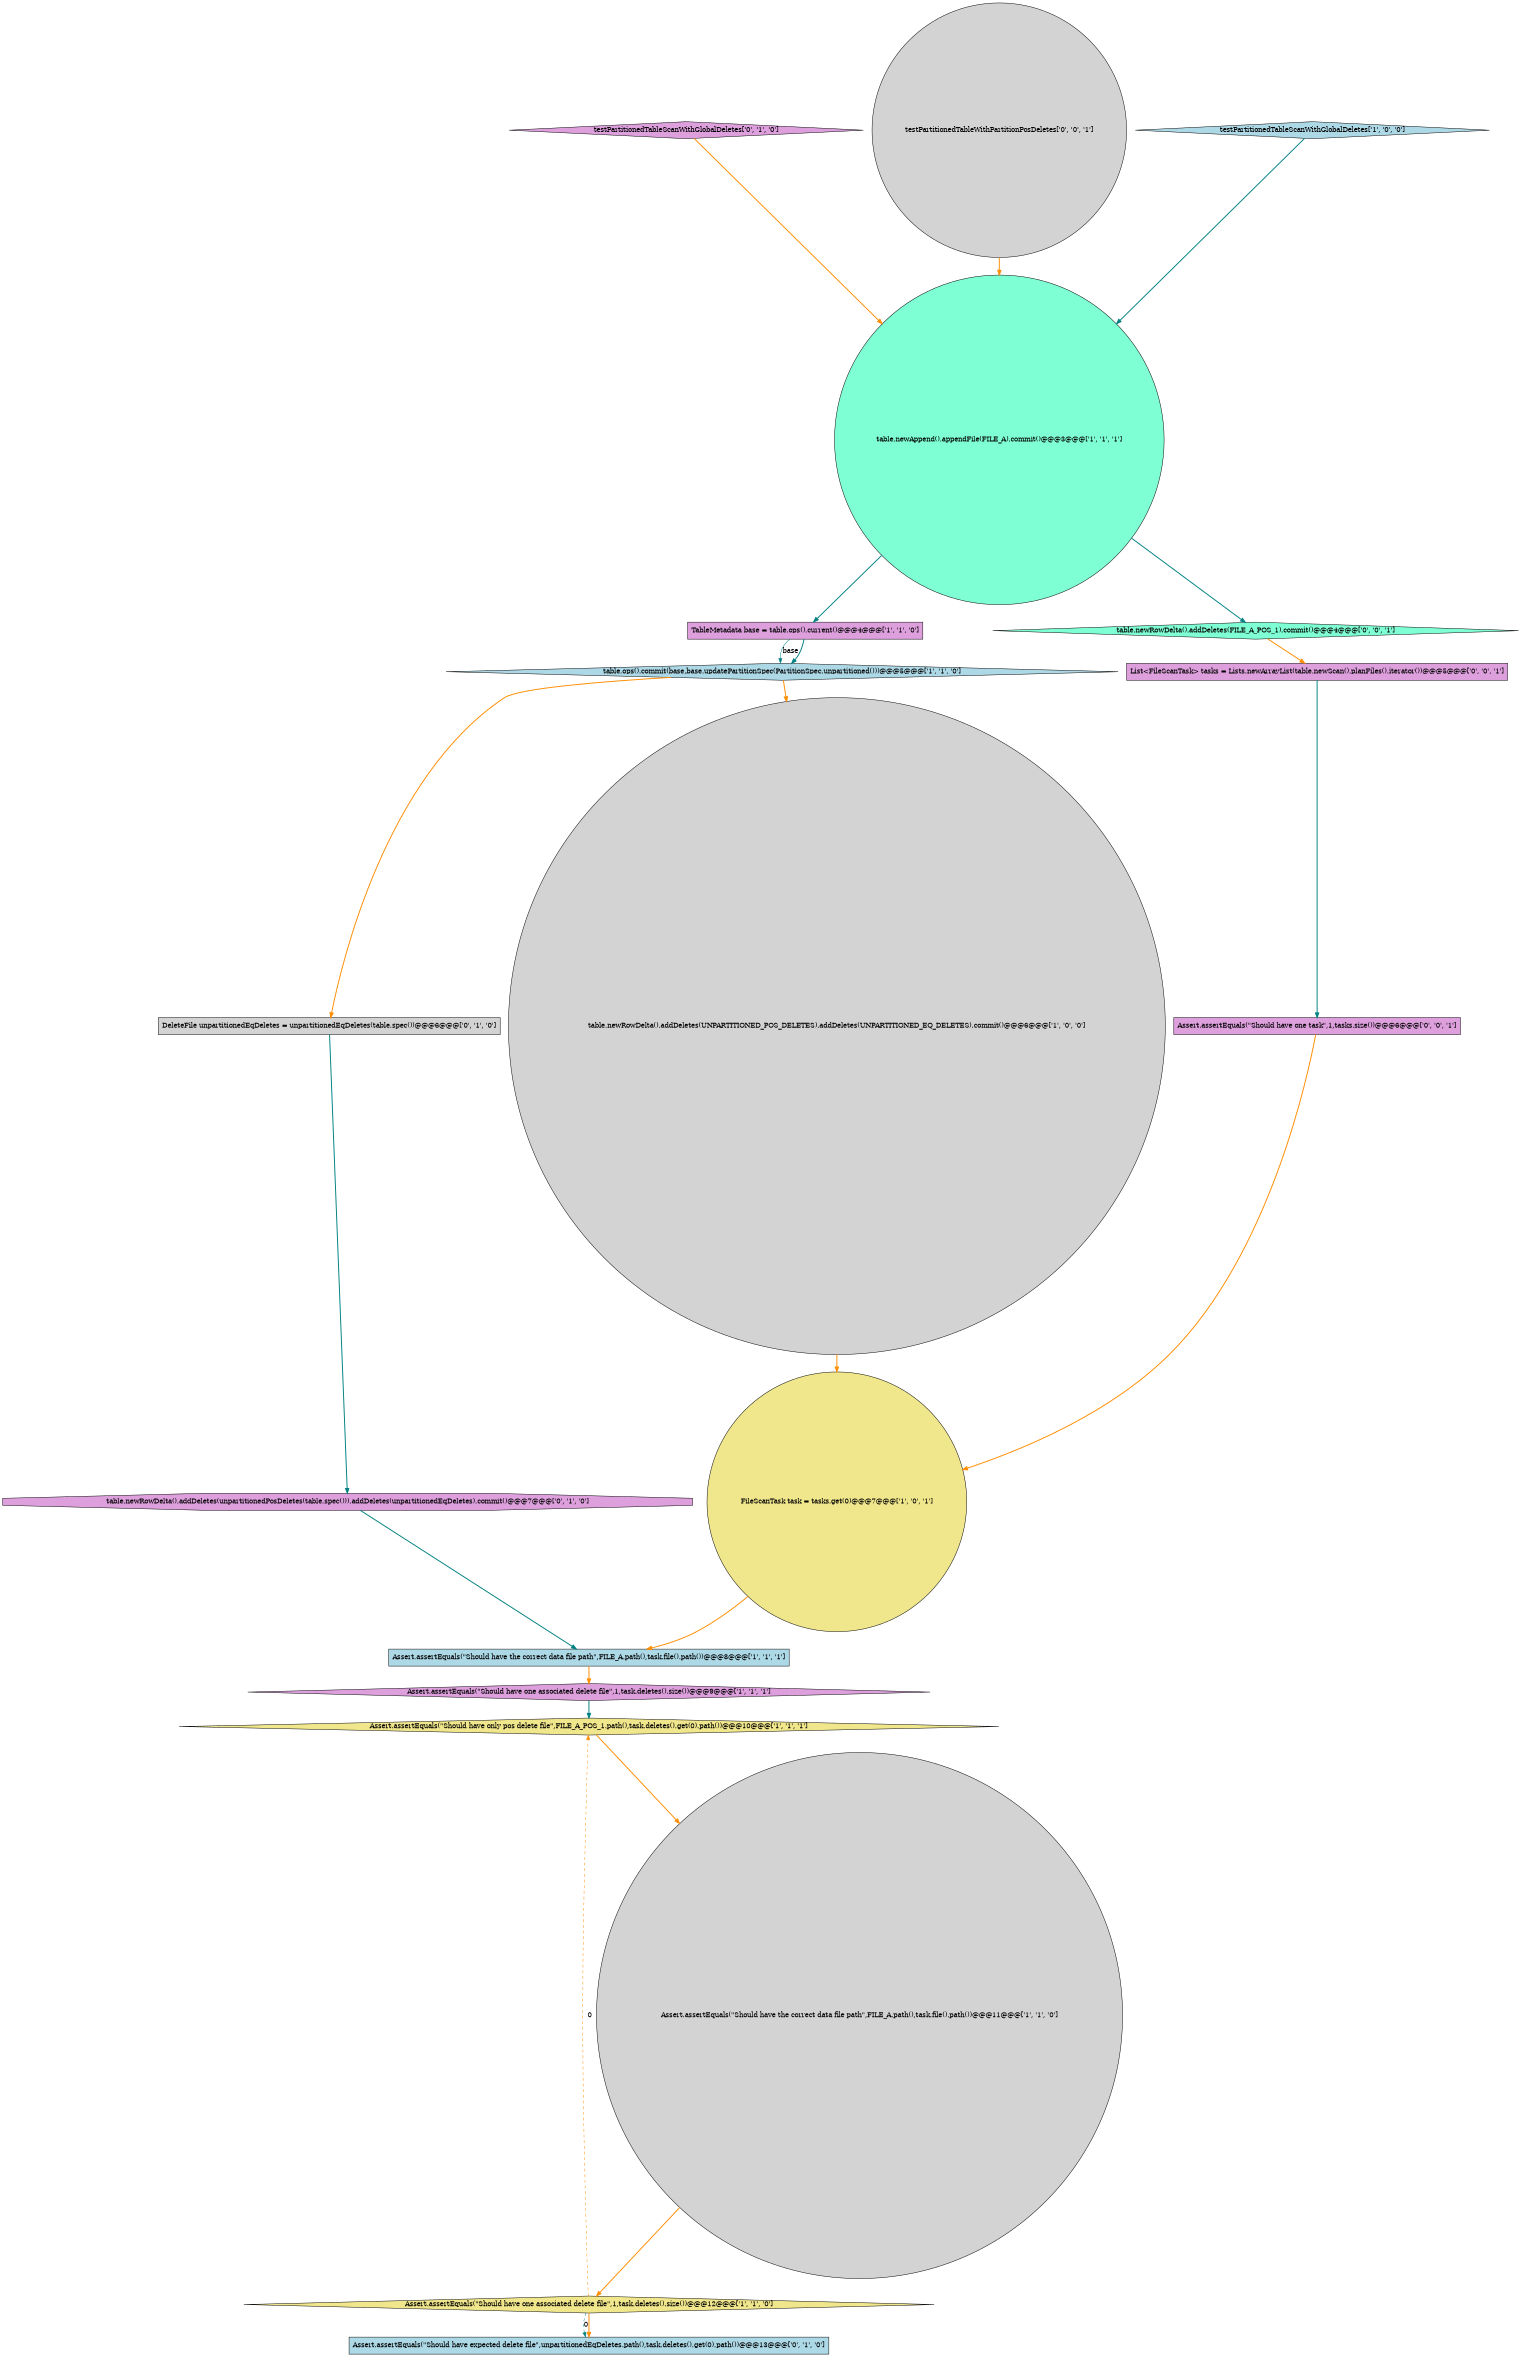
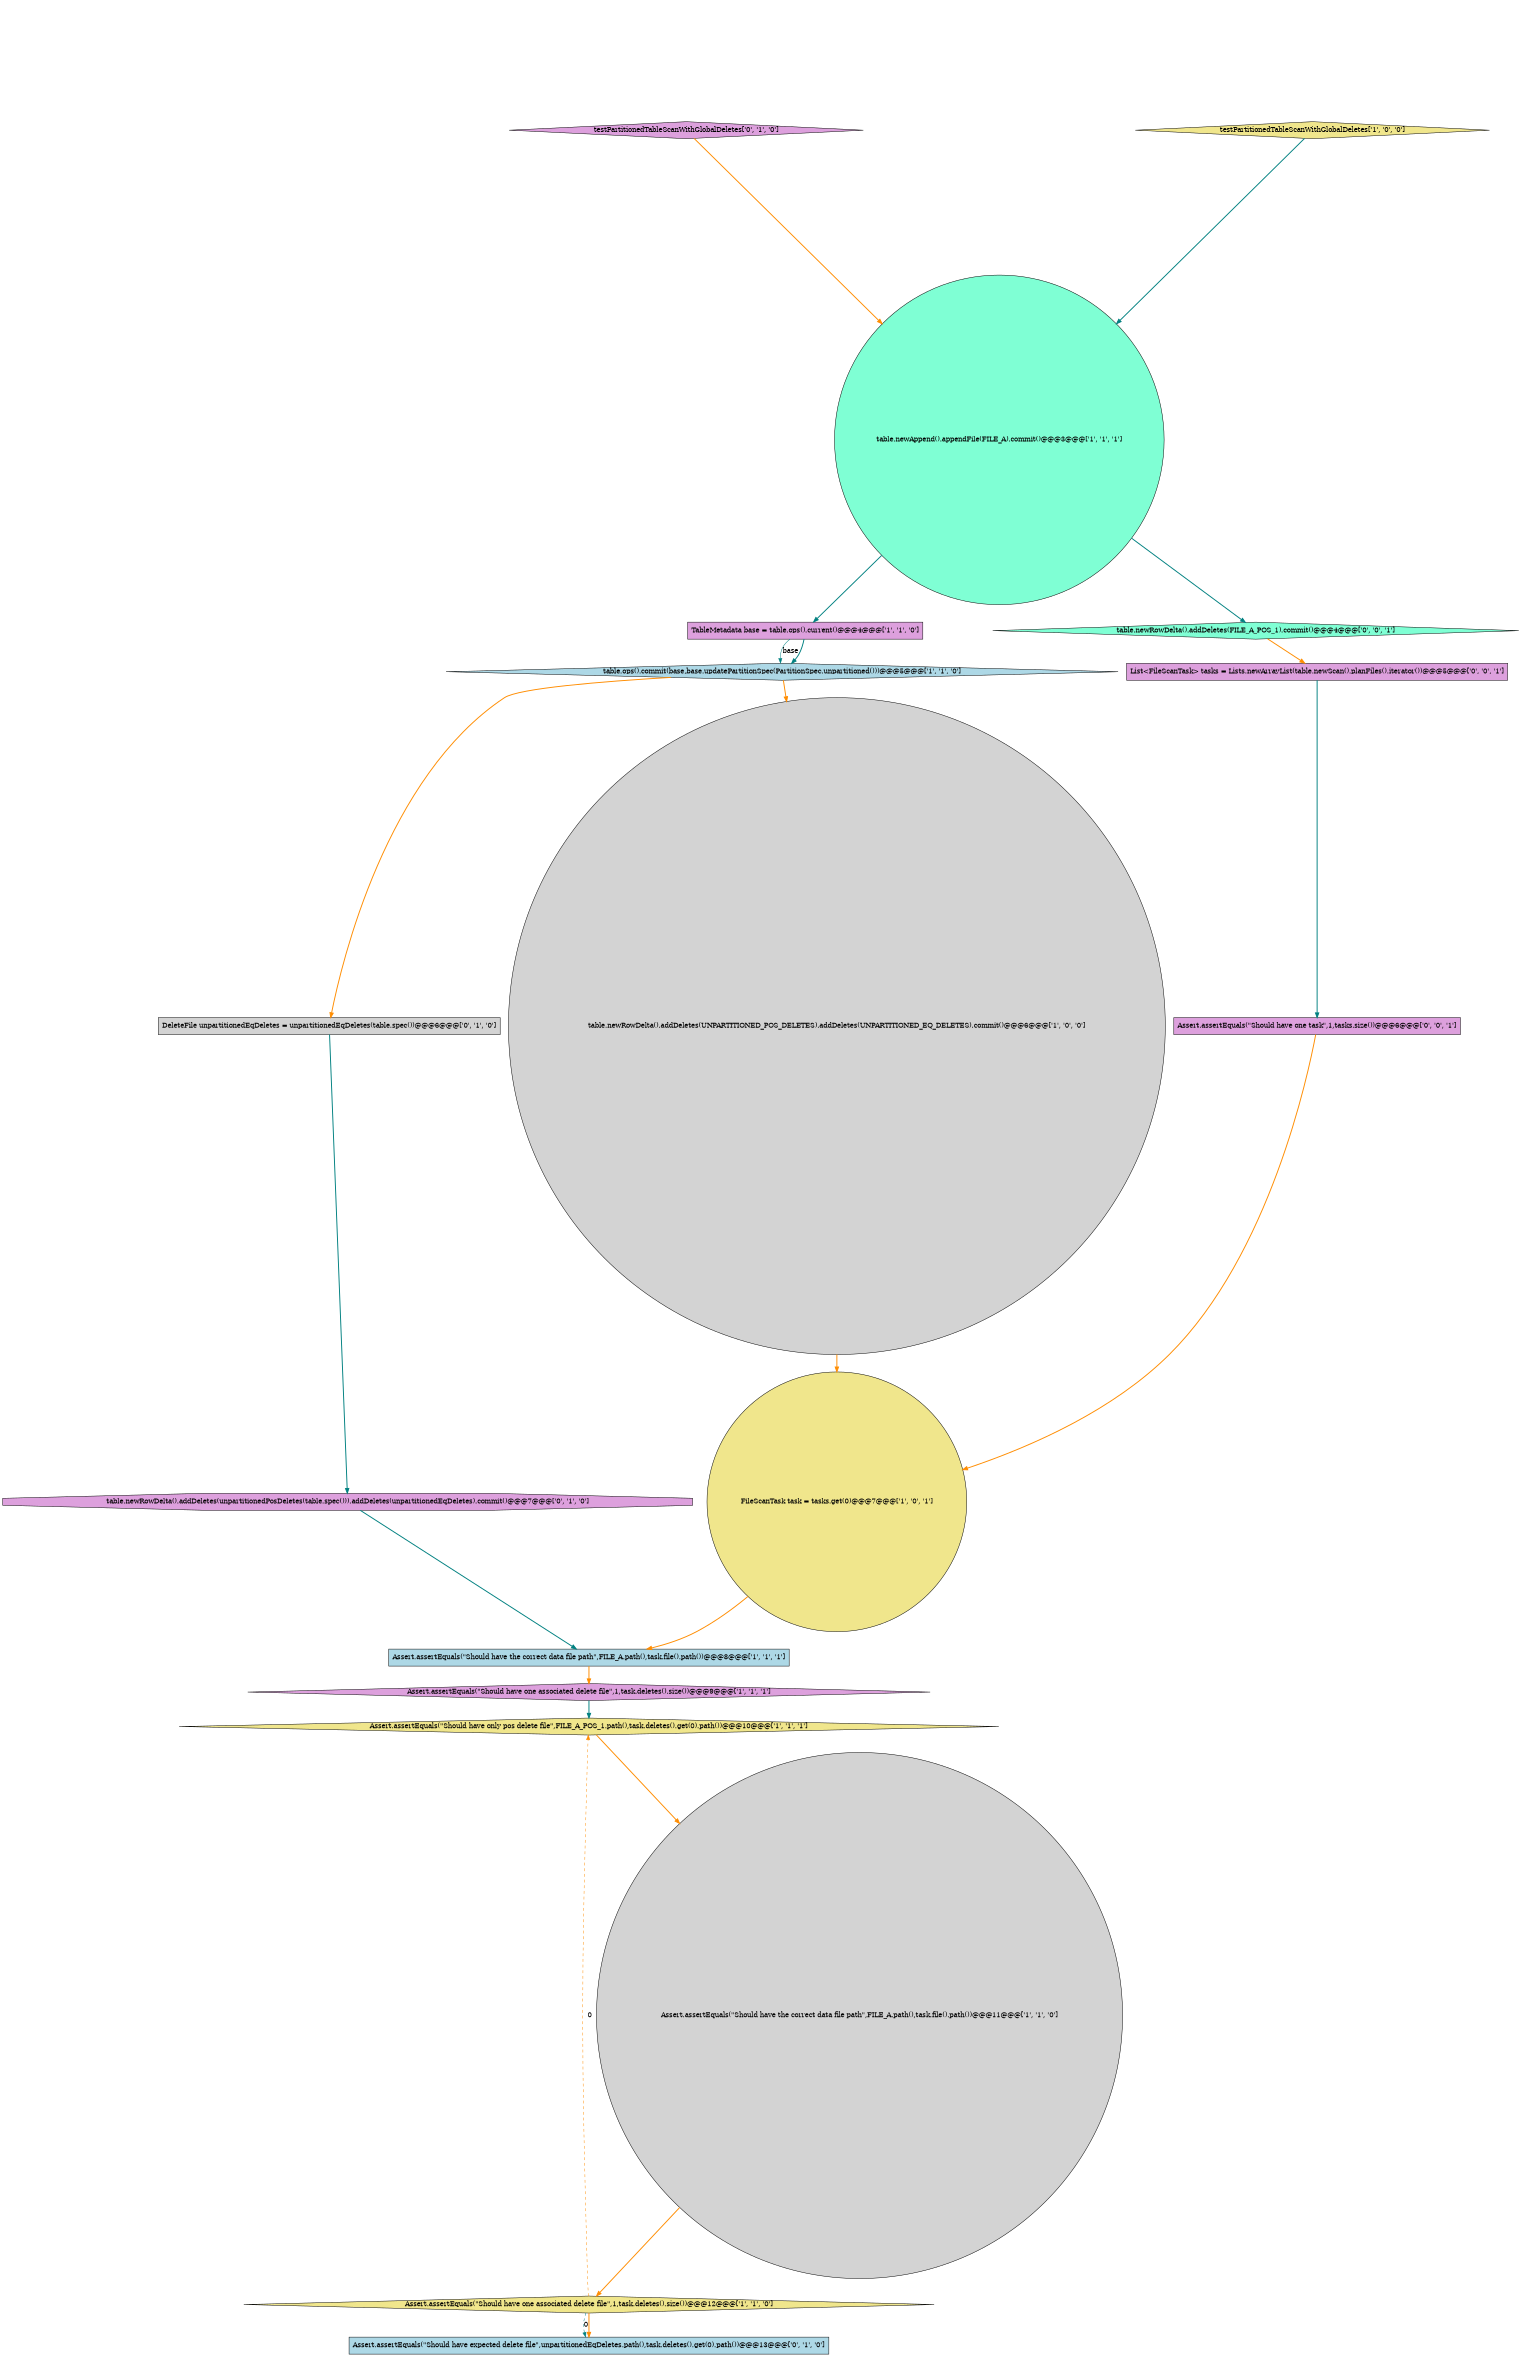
(999, 130) -> none
(1312, 130) -> (1312, 130)
